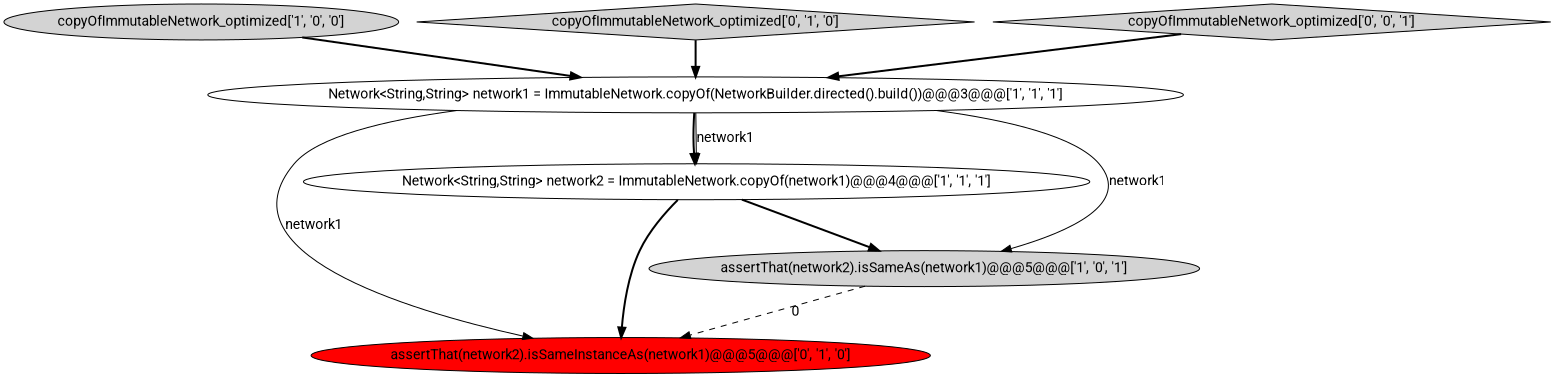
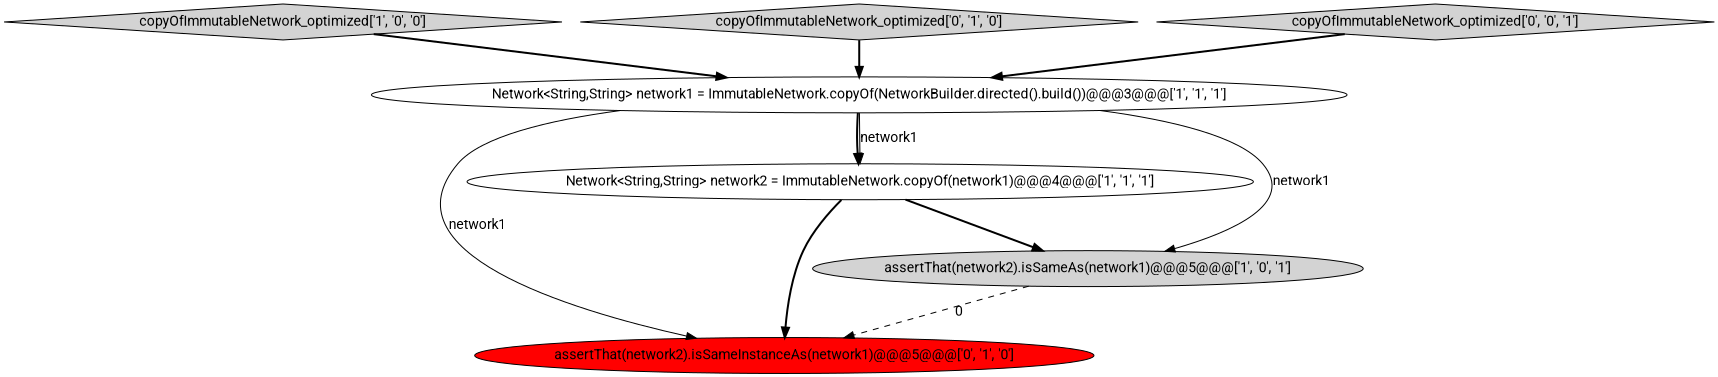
(201, 22) -> (283, 22)
